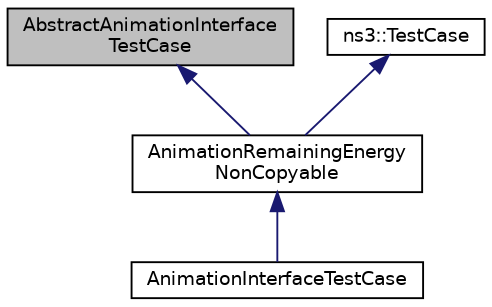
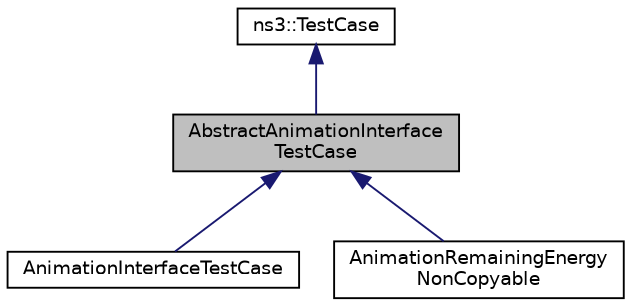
(340, 102) -> (316, 89)
(277, 237) -> (220, 217)
